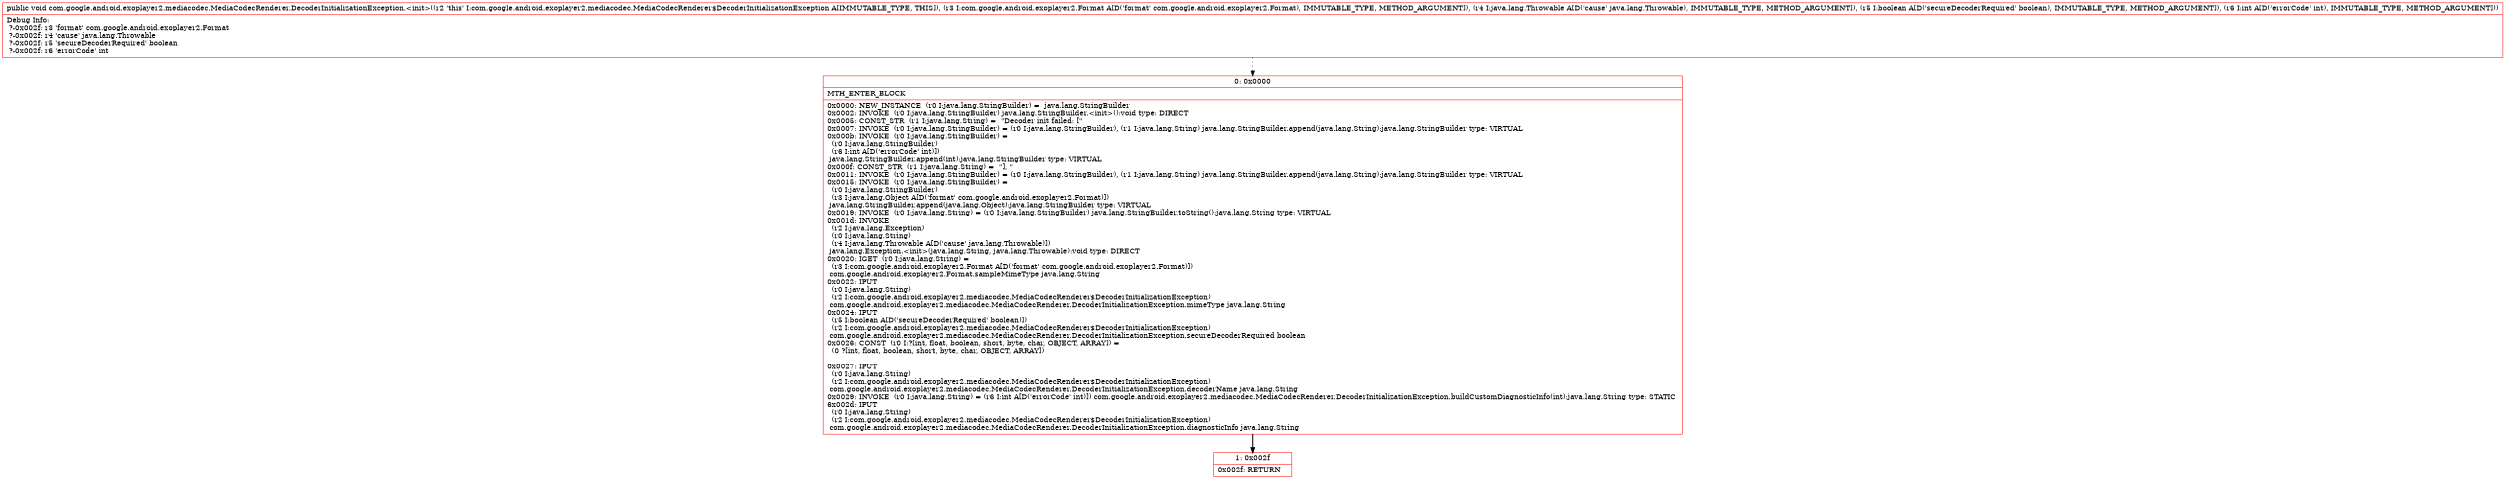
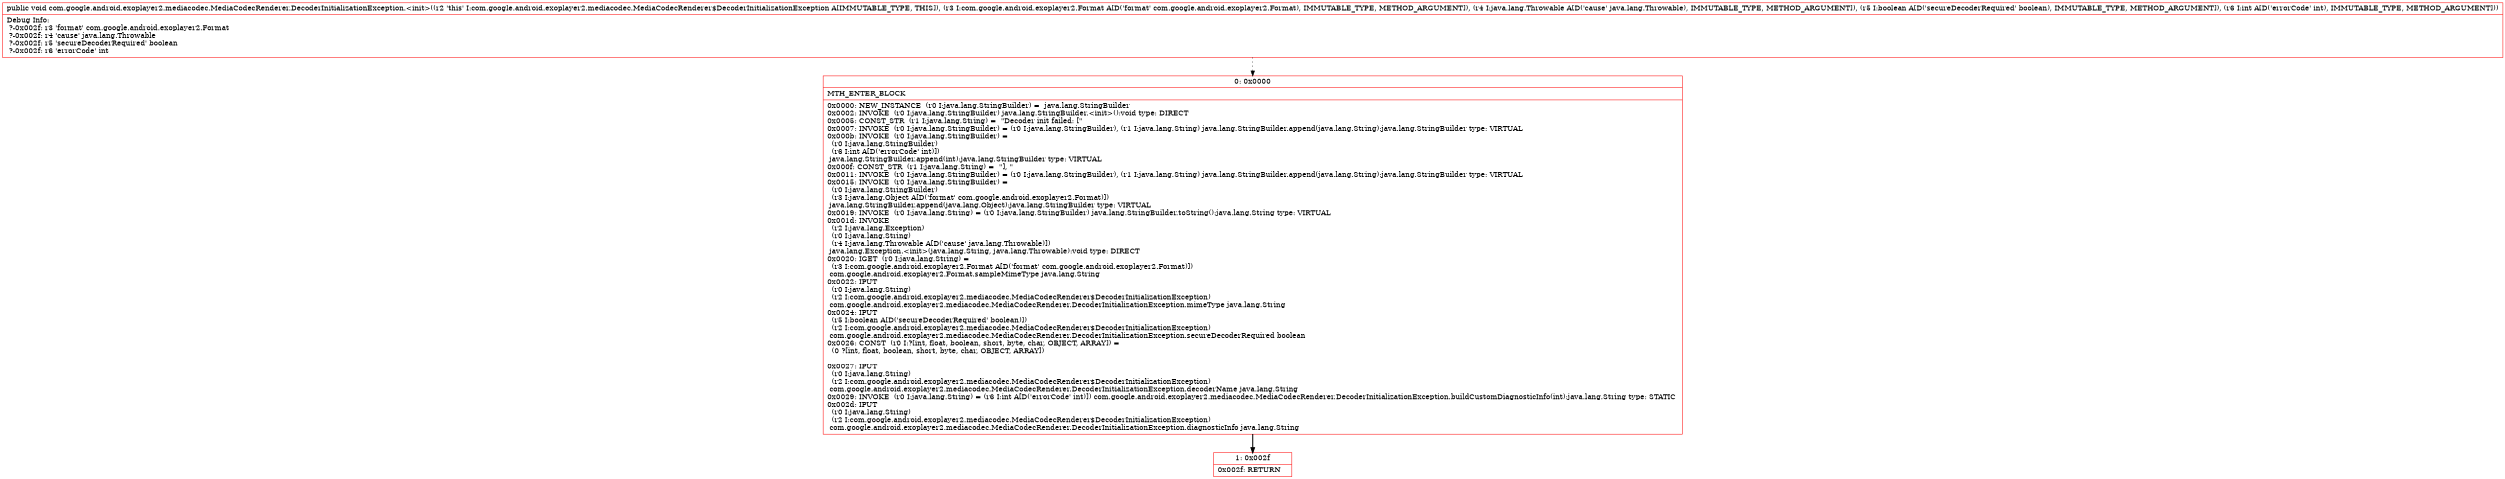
(855, 405) -> (855, 405)
